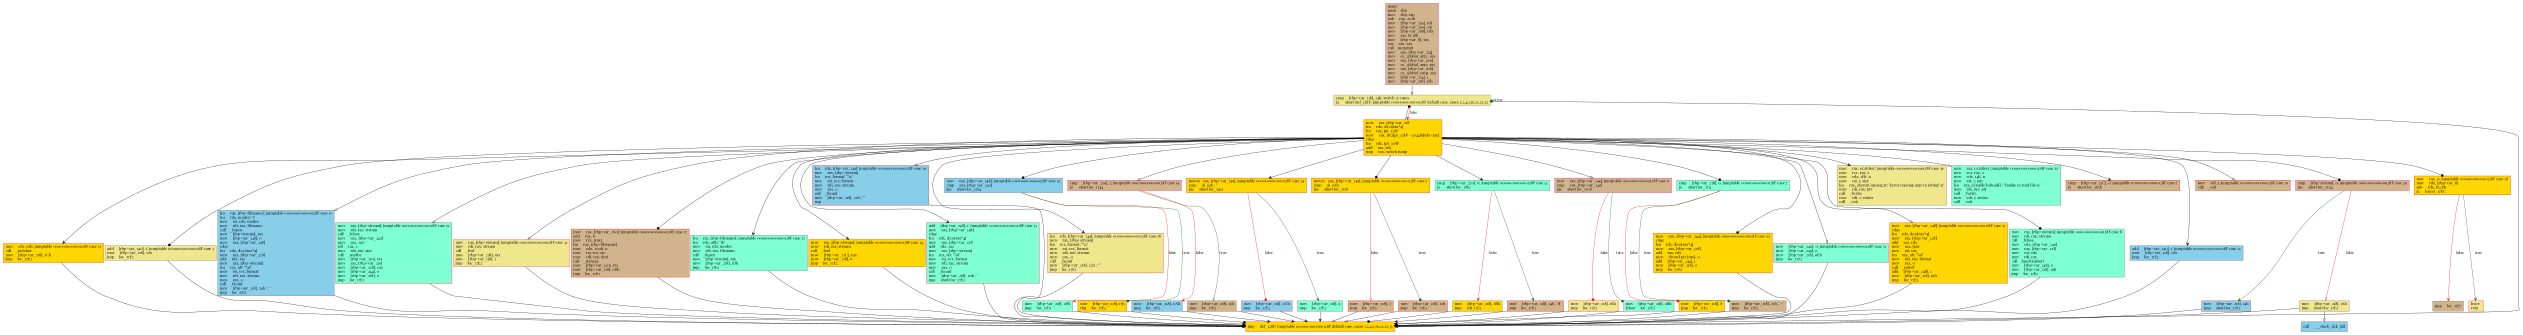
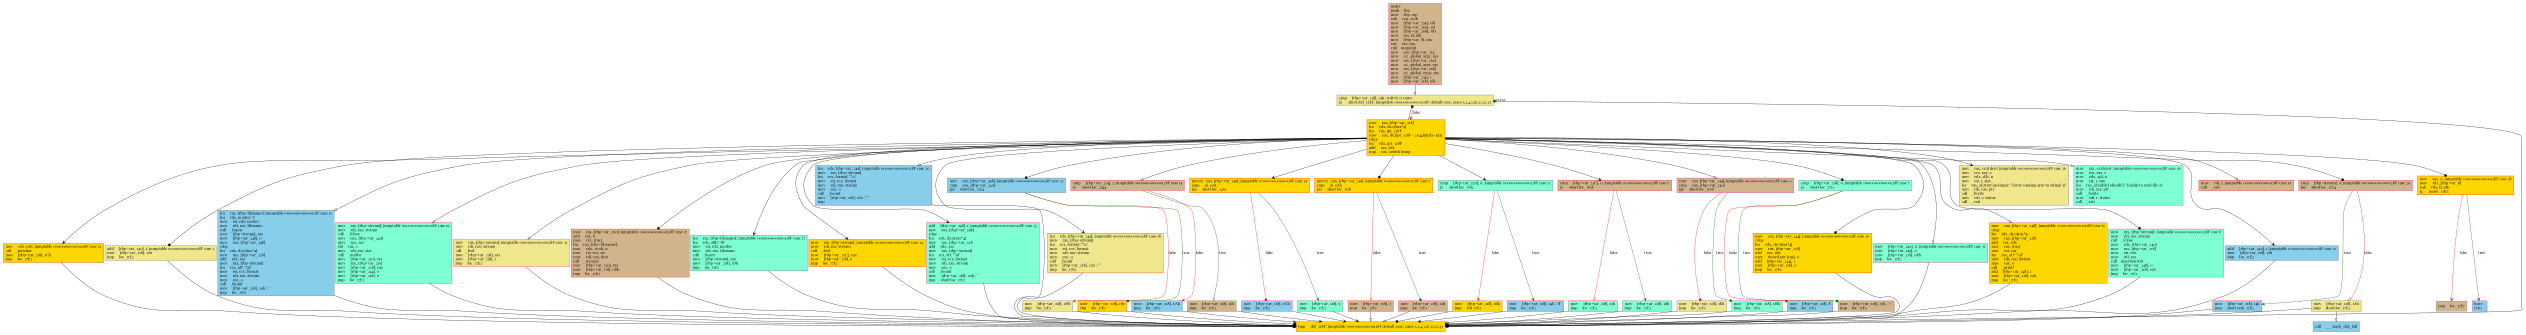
(1048, 306) -> (1048, 306)
(1423, 306) -> (1423, 306)
(1535, 306) -> (1535, 306)
none -> (1593, 306)
(1593, 306) -> (1702, 306)
none -> (1647, 306)
(1649, 306) -> (1757, 306)
(1702, 306) -> (1810, 306)
(2226, 306) -> (2237, 306)
(2476, 306) -> (2480, 306)
